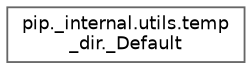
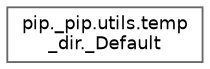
(126, 35) -> (105, 35)
